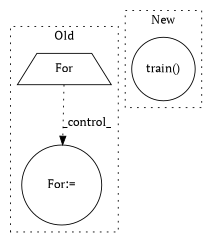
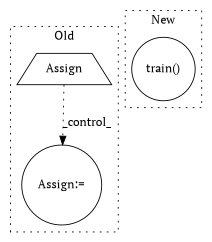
(64, 69) -> (64, 69)
(62, 185) -> (62, 185)
